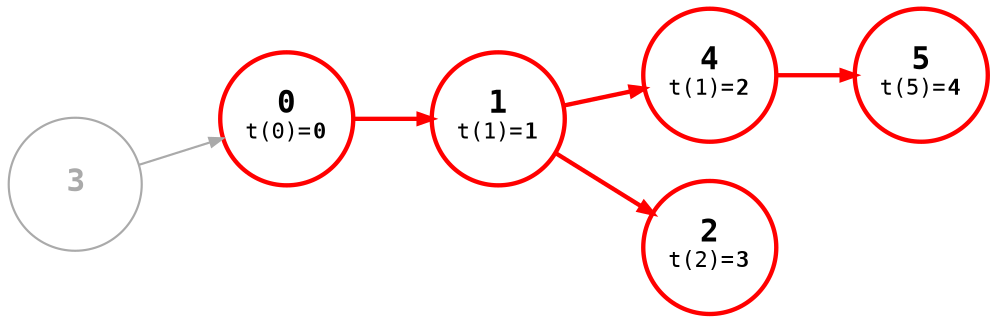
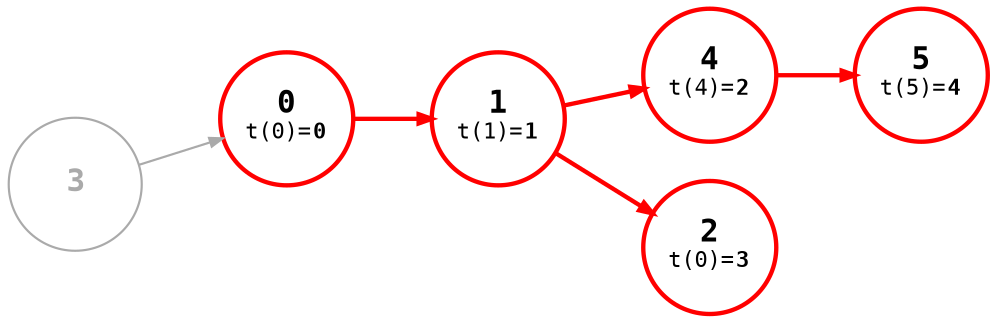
(702, 88) -> (702, 88)
(702, 261) -> (702, 261)
